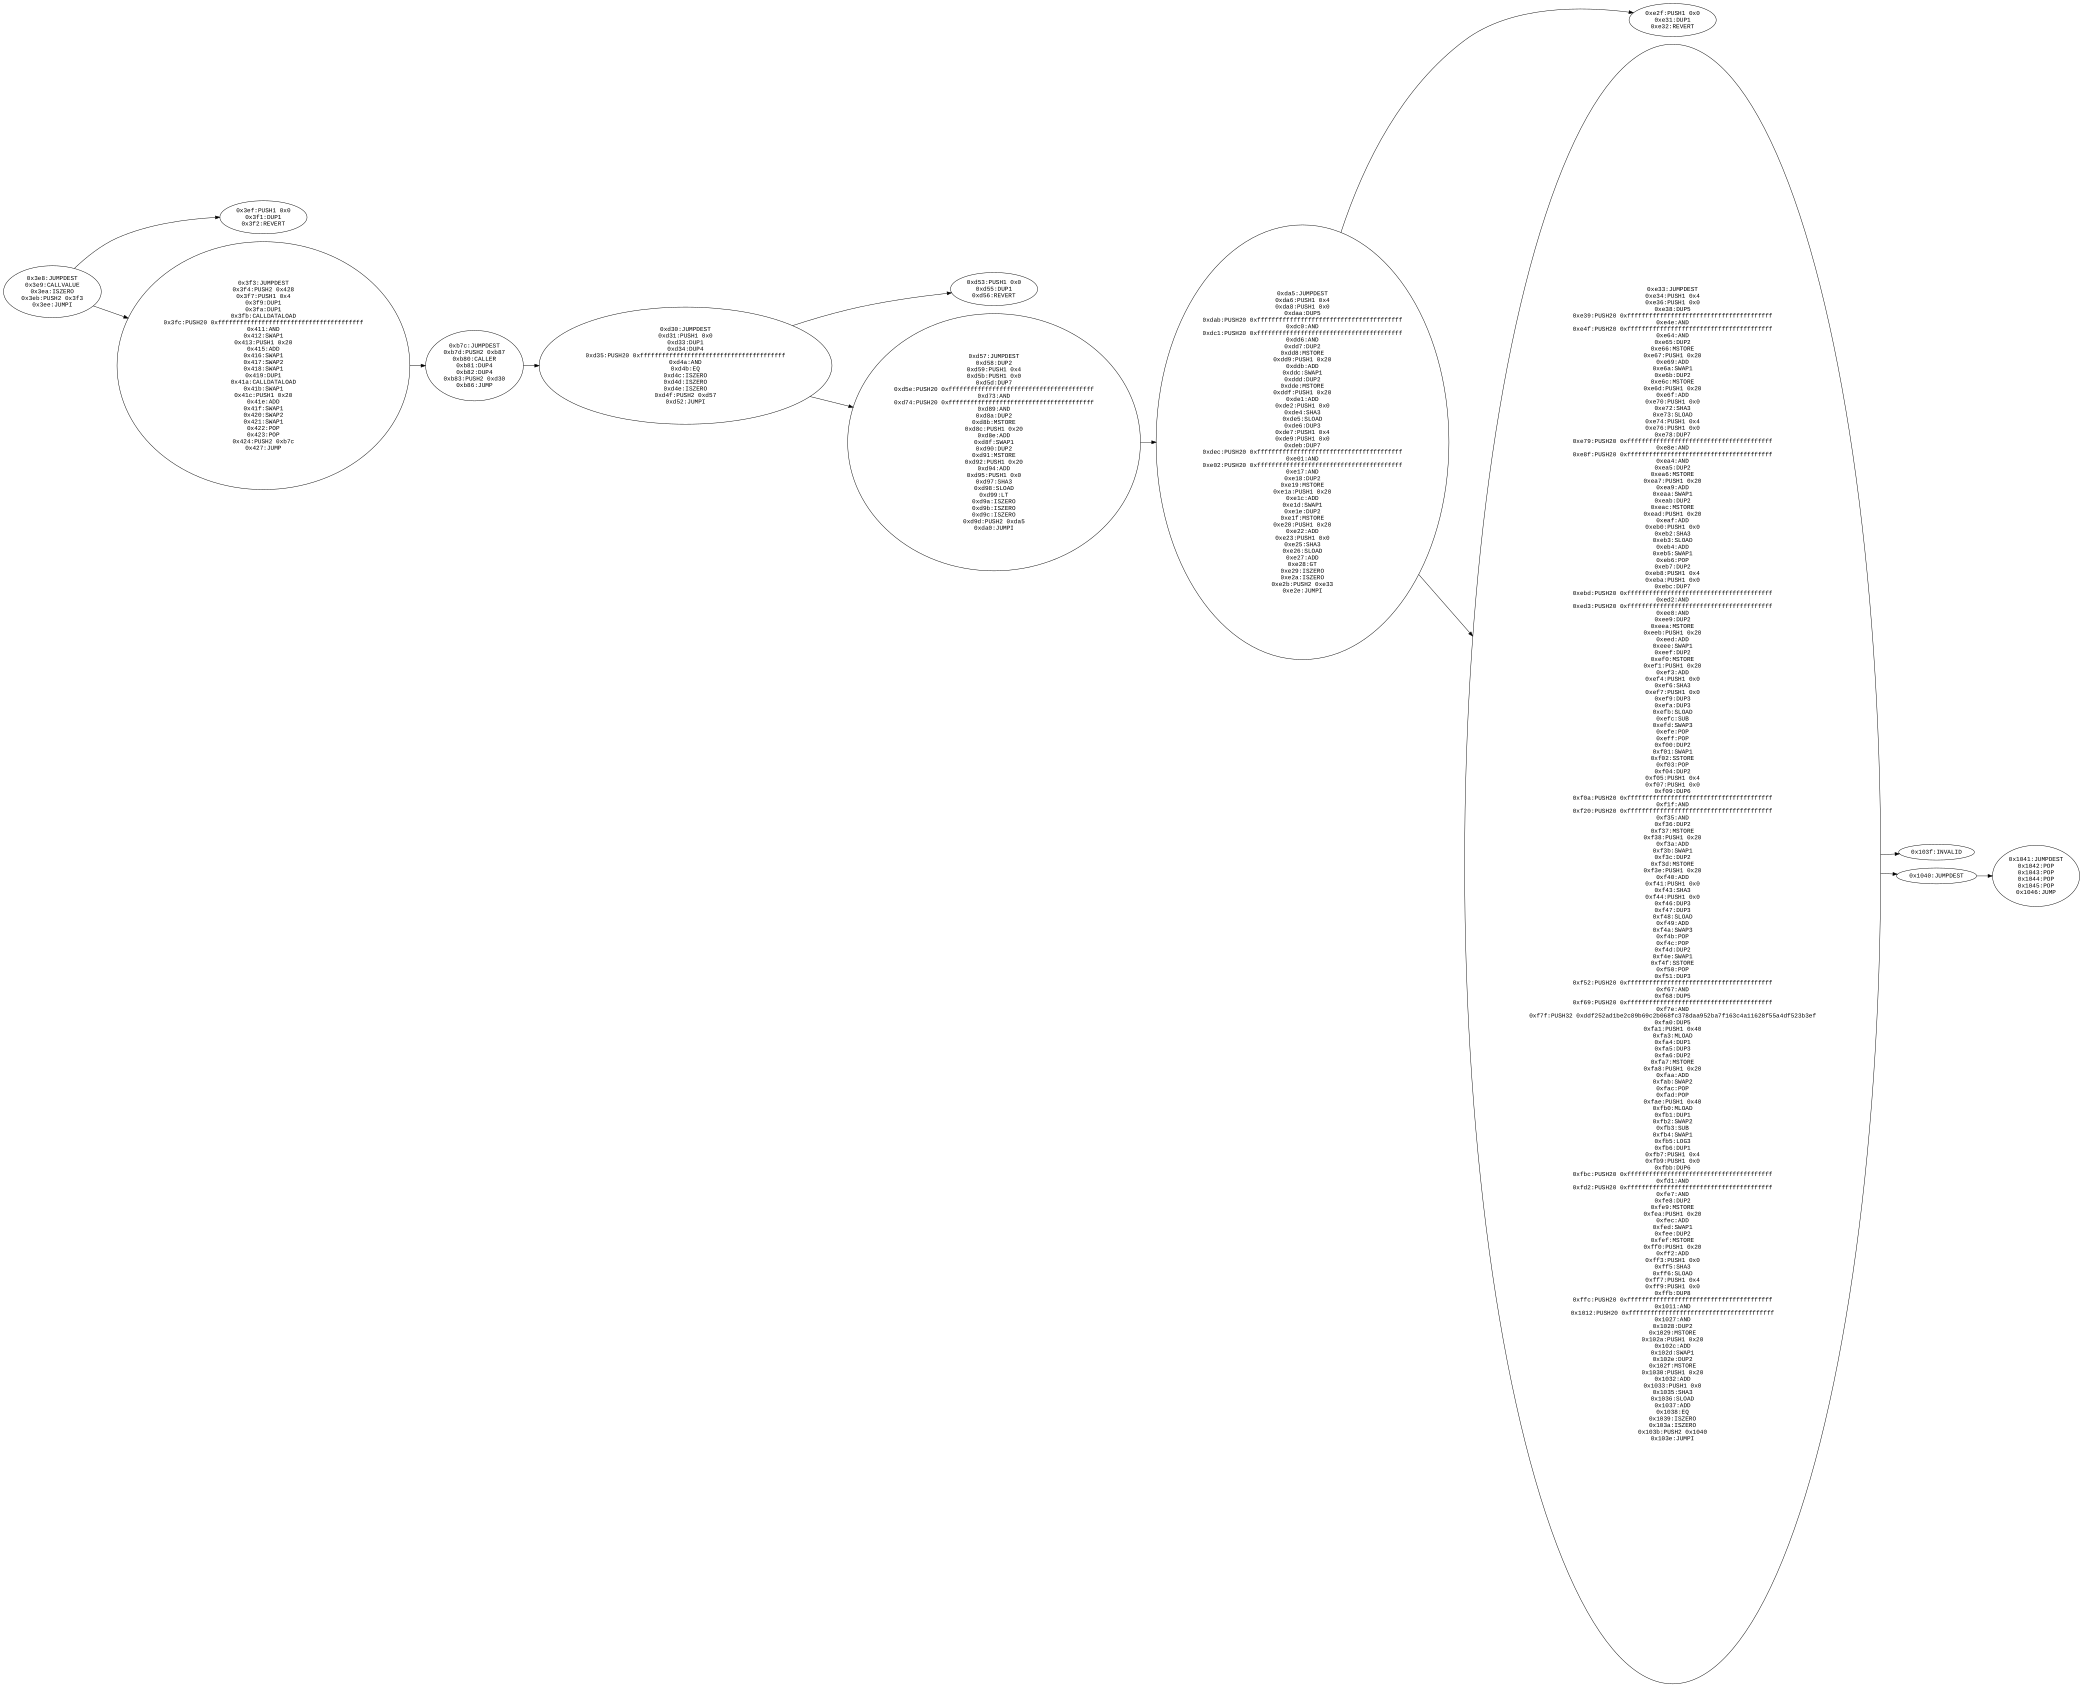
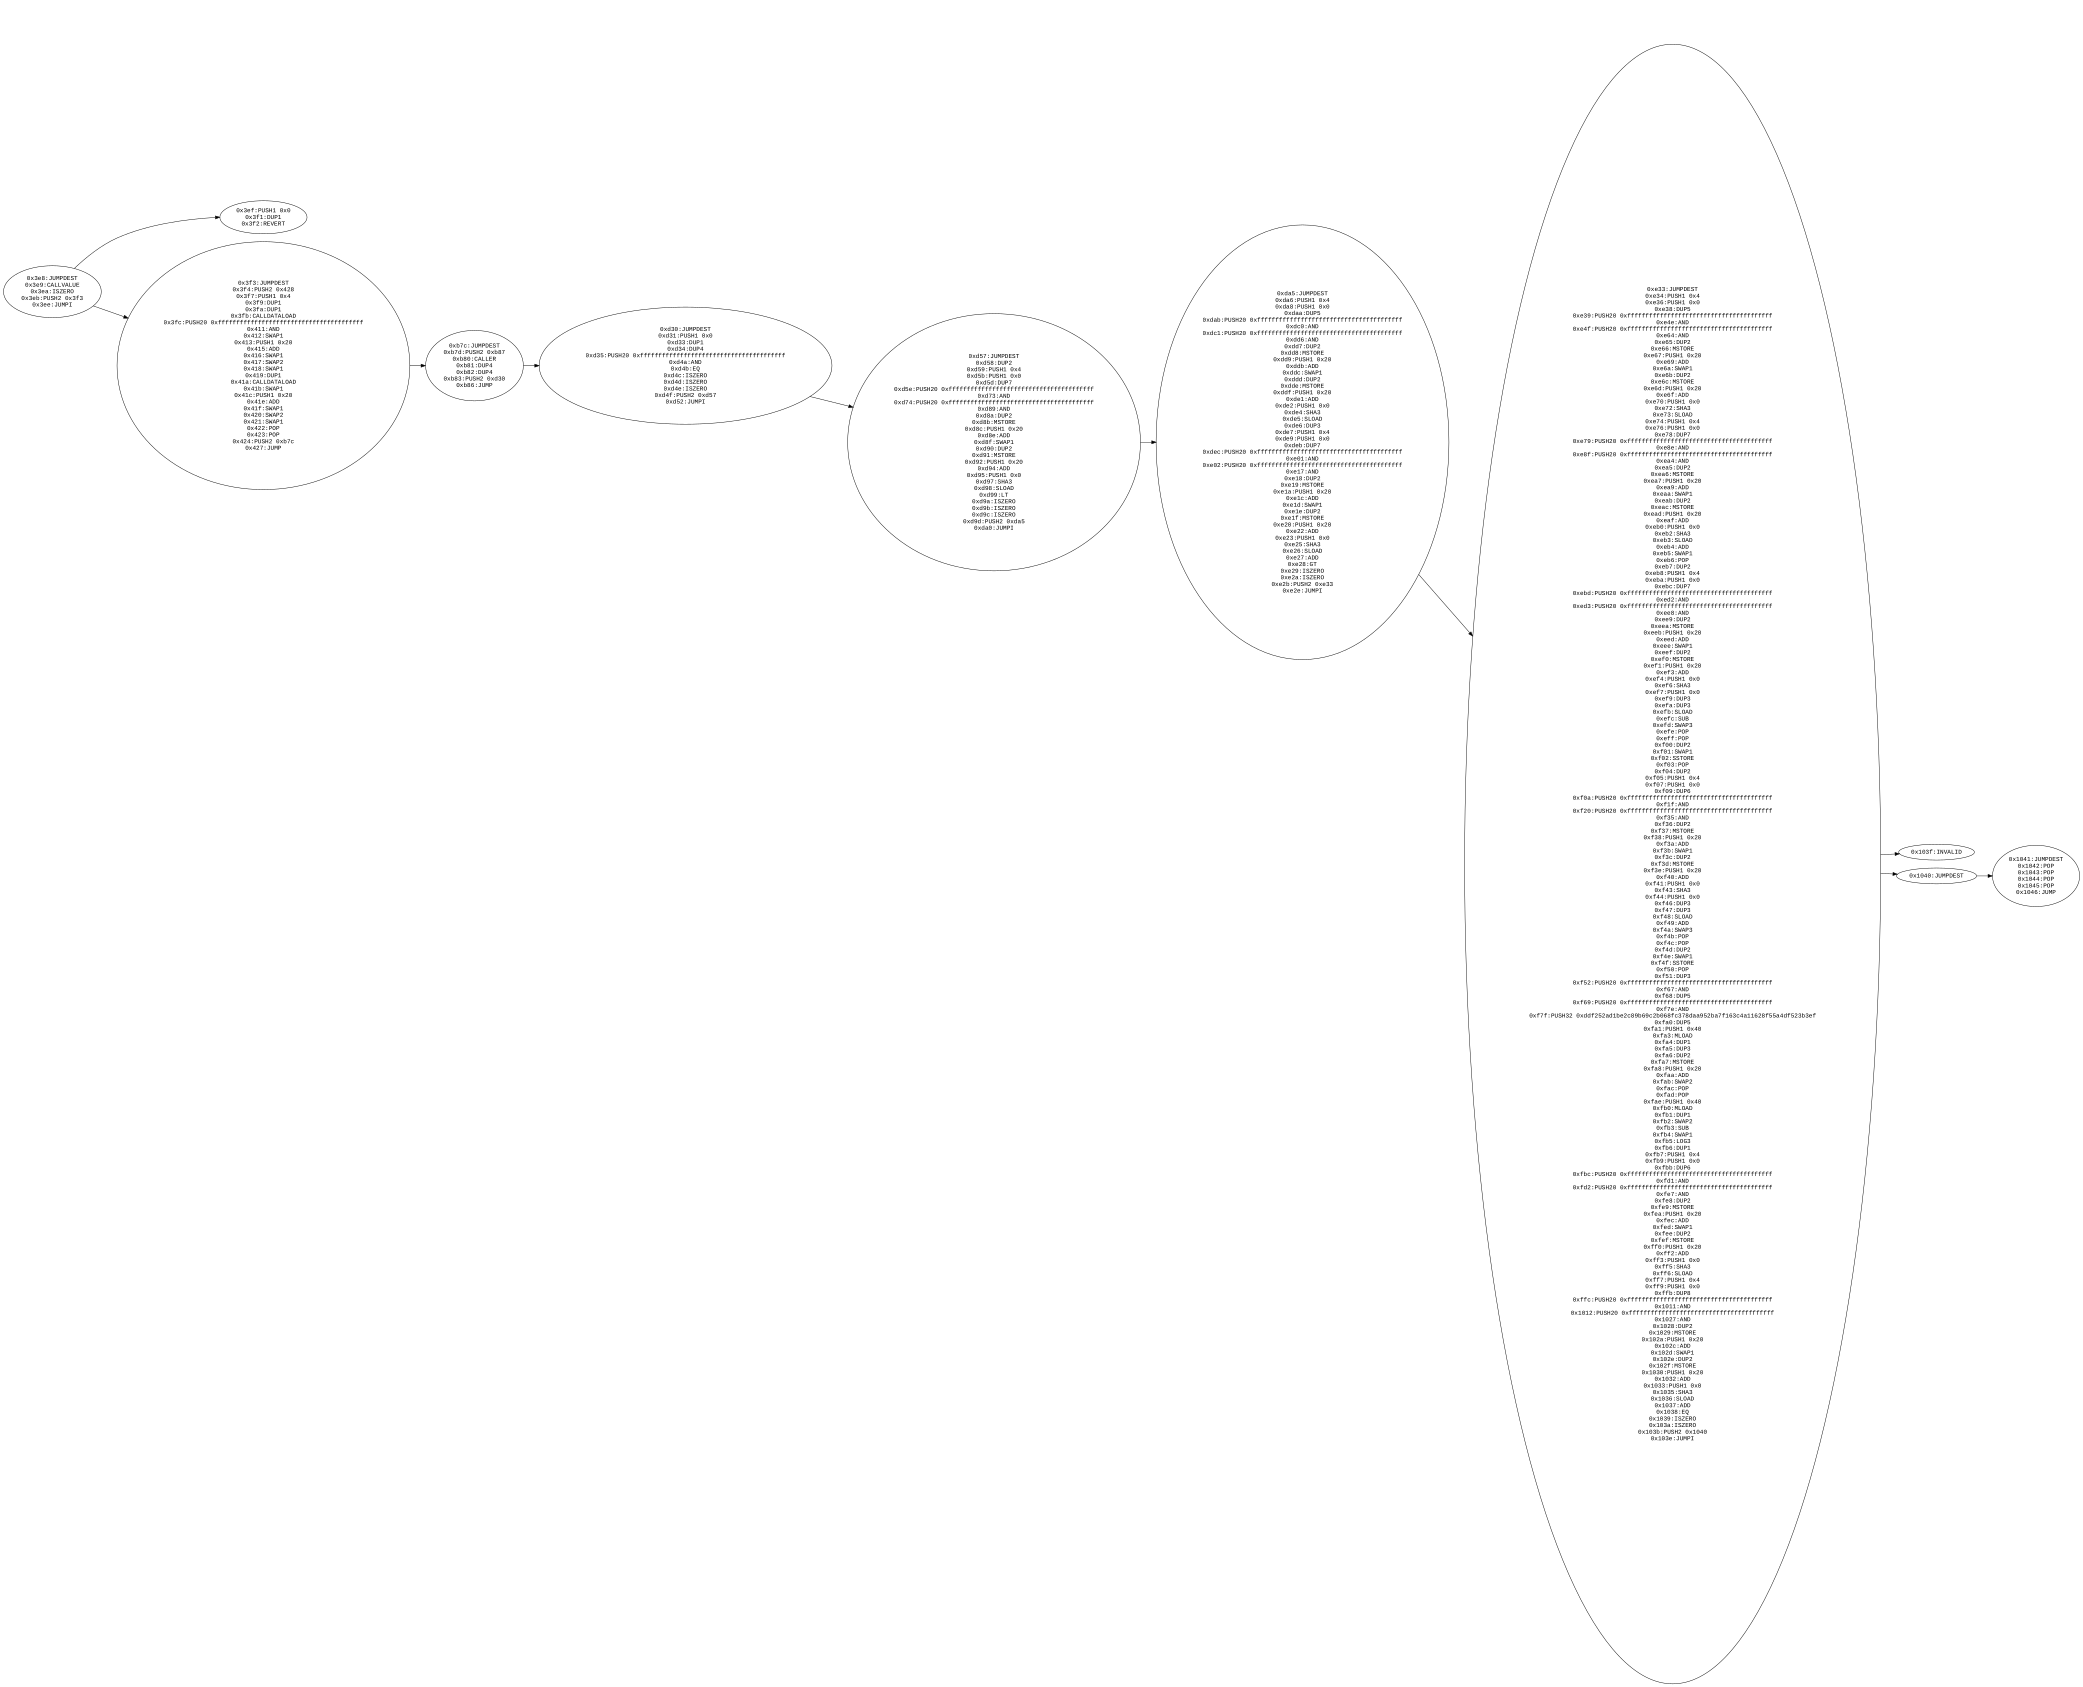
(1673, 20) -> none
(994, 289) -> none
